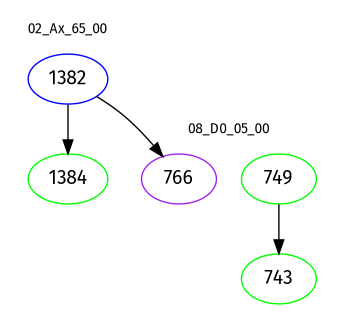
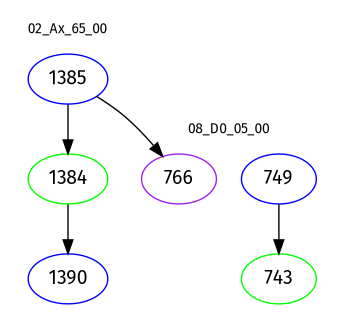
(68, 79) -> (68, 79)
(279, 179) -> (279, 179)
none -> (68, 279)
